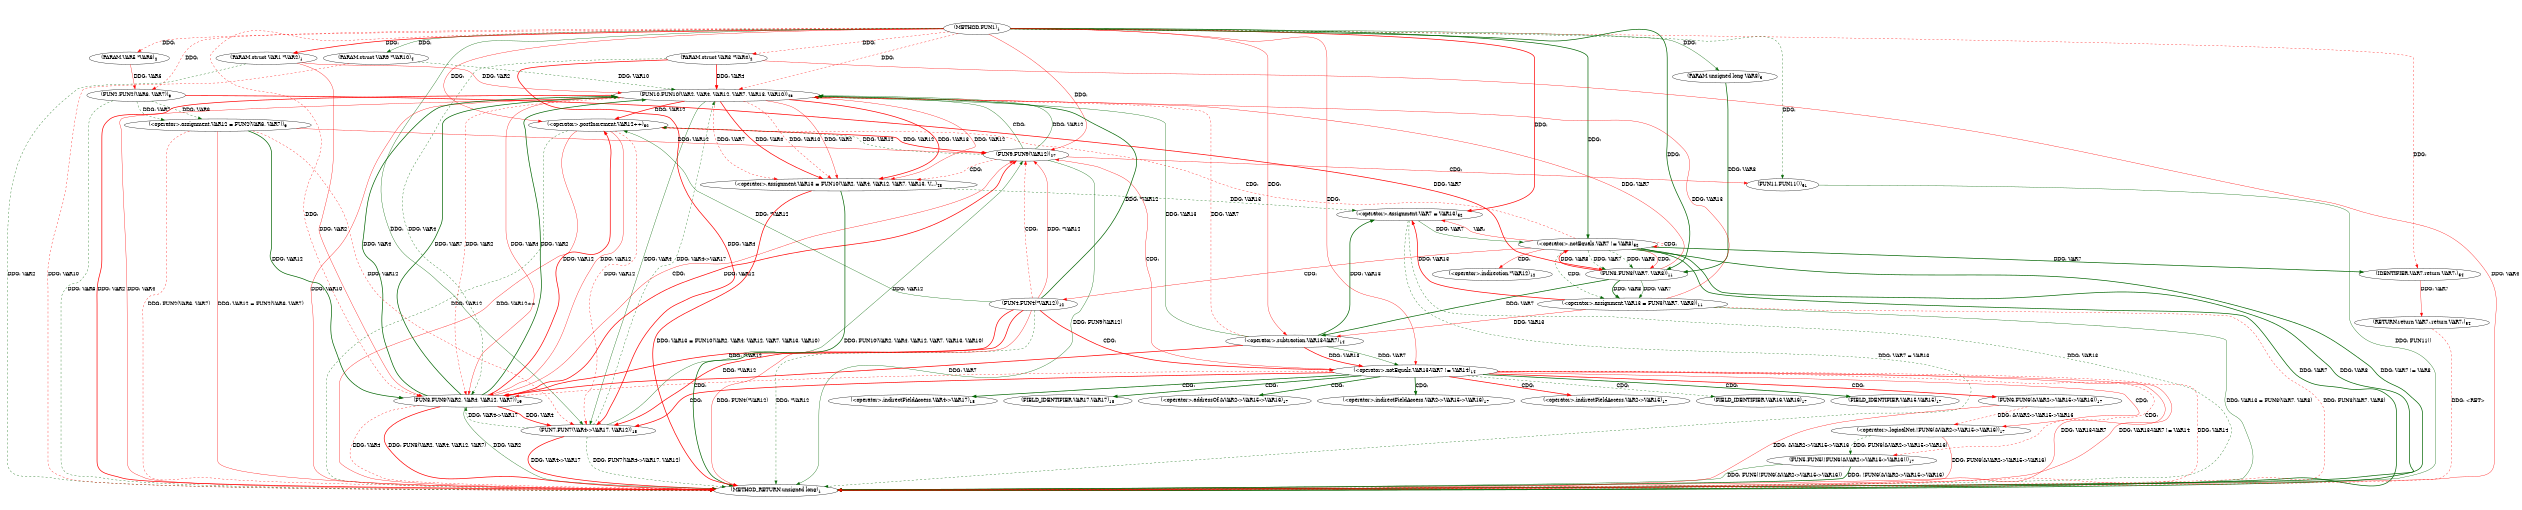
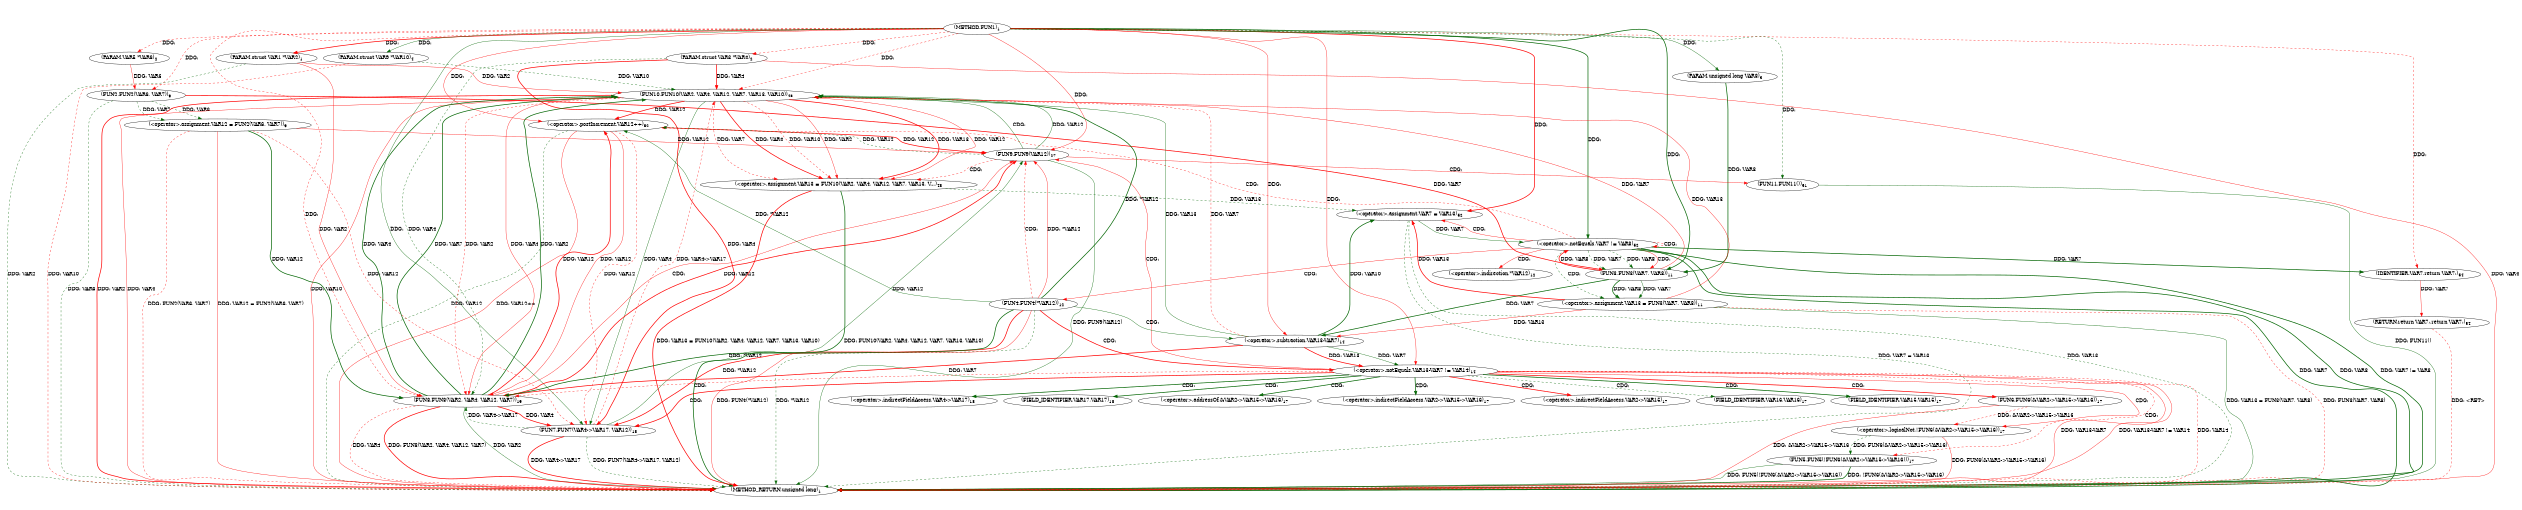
(1480, 230) -> (1480, 230)
(662, 266) -> (662, 266)
(1365, 274) -> (1365, 274)
none -> (1146, 329)
(730, 354) -> (730, 354)
